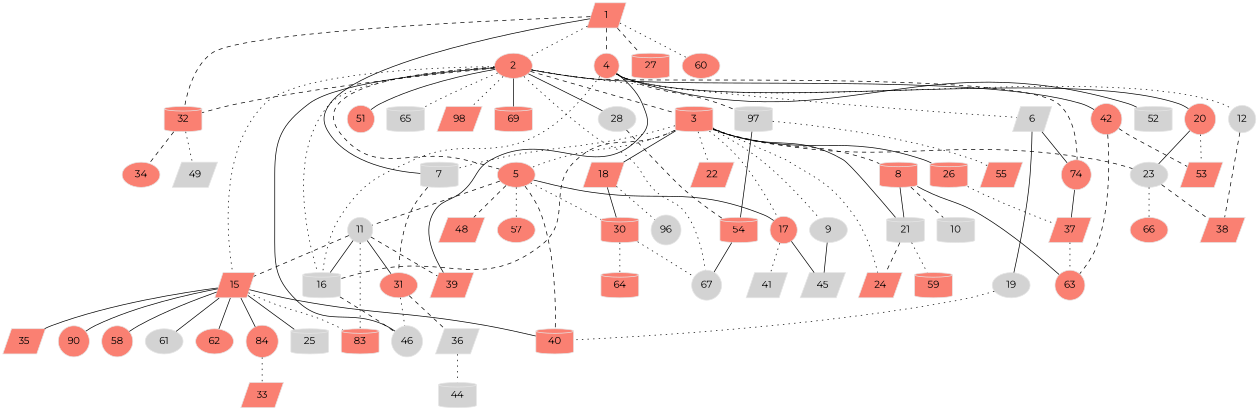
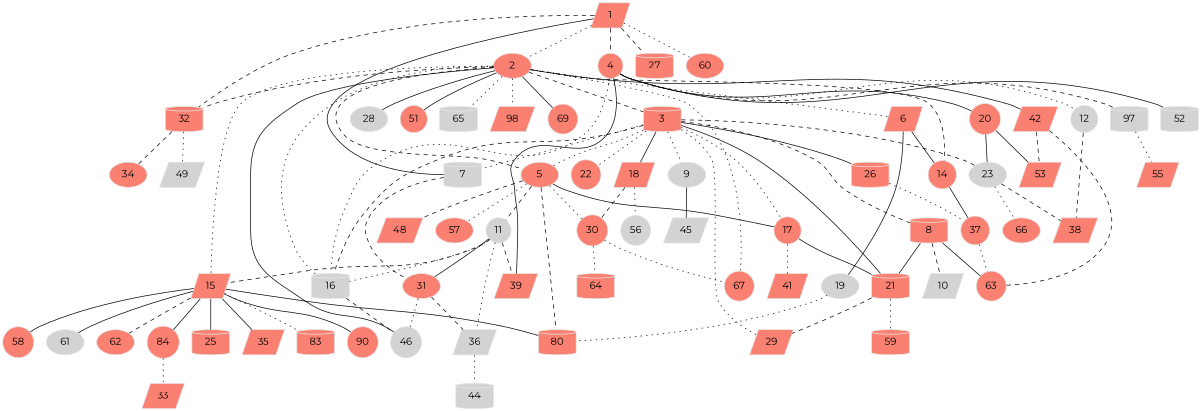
(513, 119) -> (563, 119)
(1032, 119) -> (903, 119)
(1106, 119) -> (1035, 119)
(1201, 148) -> (1012, 146)
(712, 175) -> (586, 175)
(1076, 175) -> (942, 175)
(612, 202) -> (616, 199)
(620, 230) -> (592, 230)
(666, 230) -> (636, 230)
(739, 230) -> none
(905, 230) -> (890, 286)
(956, 230) -> (943, 286)
(1070, 230) -> (975, 230)
(342, 256) -> (385, 273)
(803, 257) -> (835, 257)
(707, 285) -> (739, 286)
(767, 285) -> (788, 286)
(880, 285) -> (771, 342)
(360, 286) -> (485, 286)
(225, 313) -> (160, 315)
(310, 341) -> (211, 342)
(555, 341) -> (557, 342)
